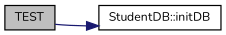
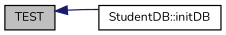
(71, 25) -> (83, 10)
